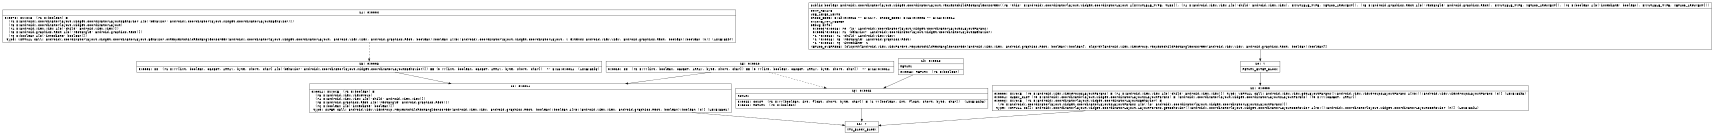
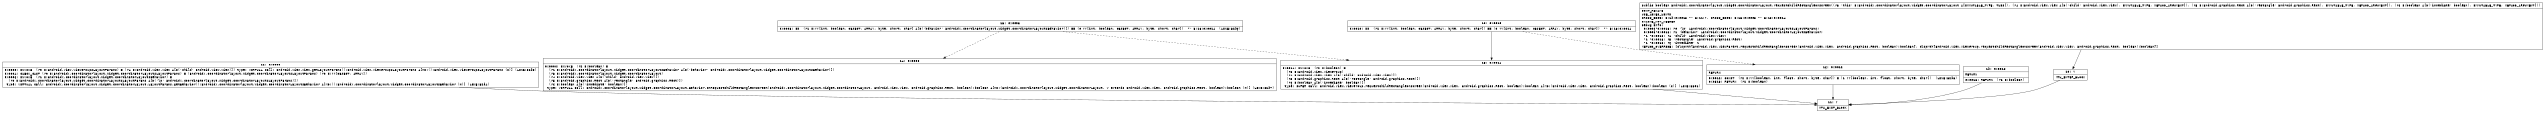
(37, 18) -> (578, 67)
(369, 51) -> (972, 44)
(1260, 69) -> (2070, 77)
(422, 78) -> (1205, 46)
(1260, 78) -> (1957, 99)
(899, 81) -> (1917, 100)
(862, 130) -> (1833, 108)
